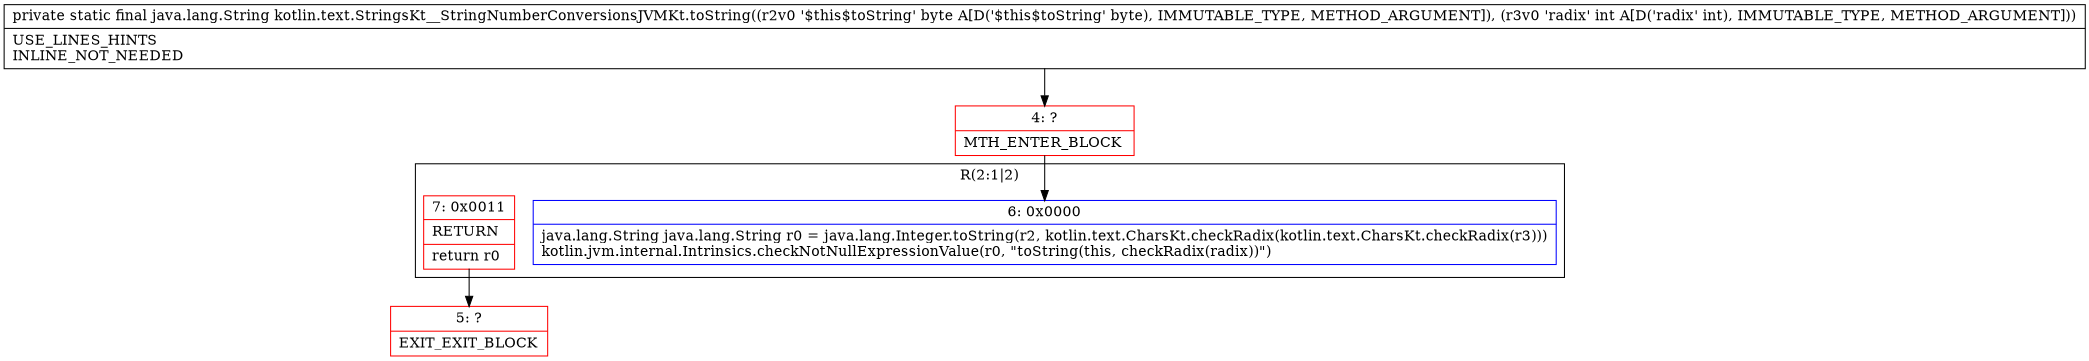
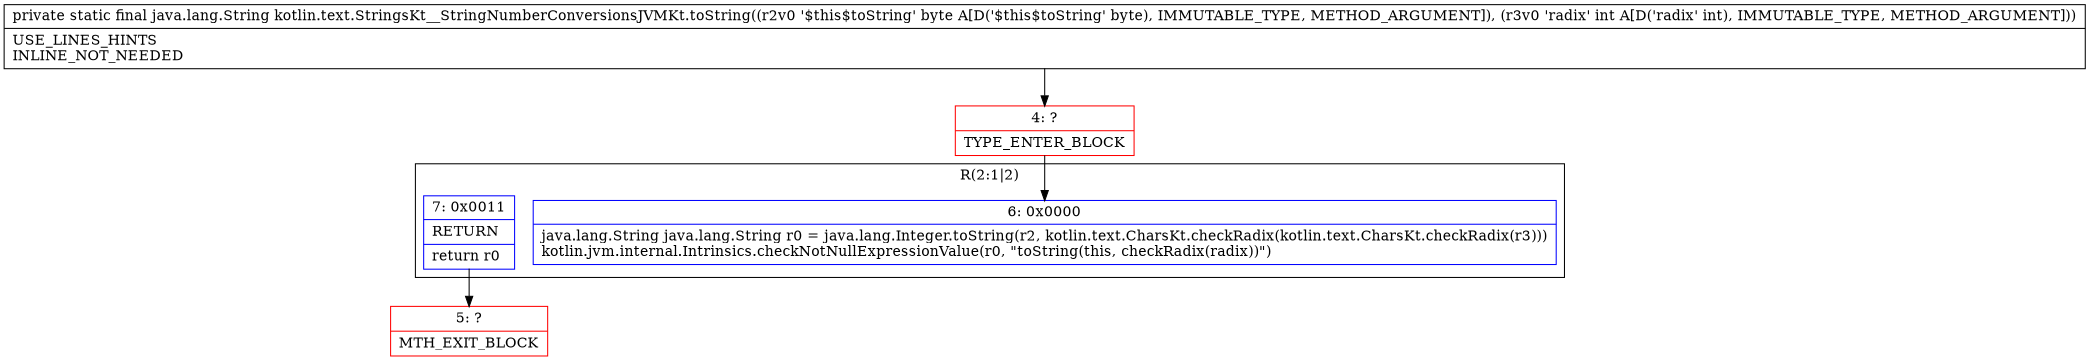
(1043, 143) -> (1045, 143)
(469, 233) -> (469, 233)
(469, 343) -> (469, 343)
